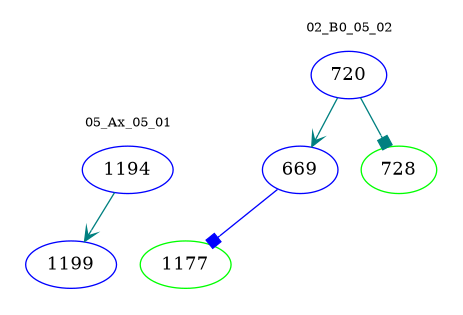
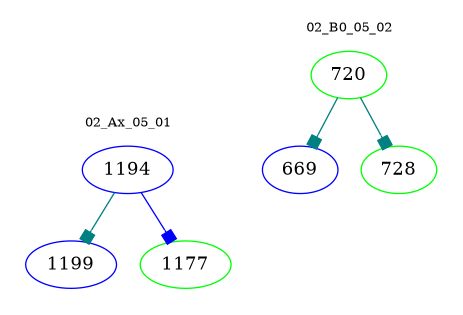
(349, 75) -> (349, 75)
(328, 116) -> (328, 116)
(128, 123) -> (128, 123)
(103, 211) -> (103, 211)
(249, 213) -> (153, 211)
